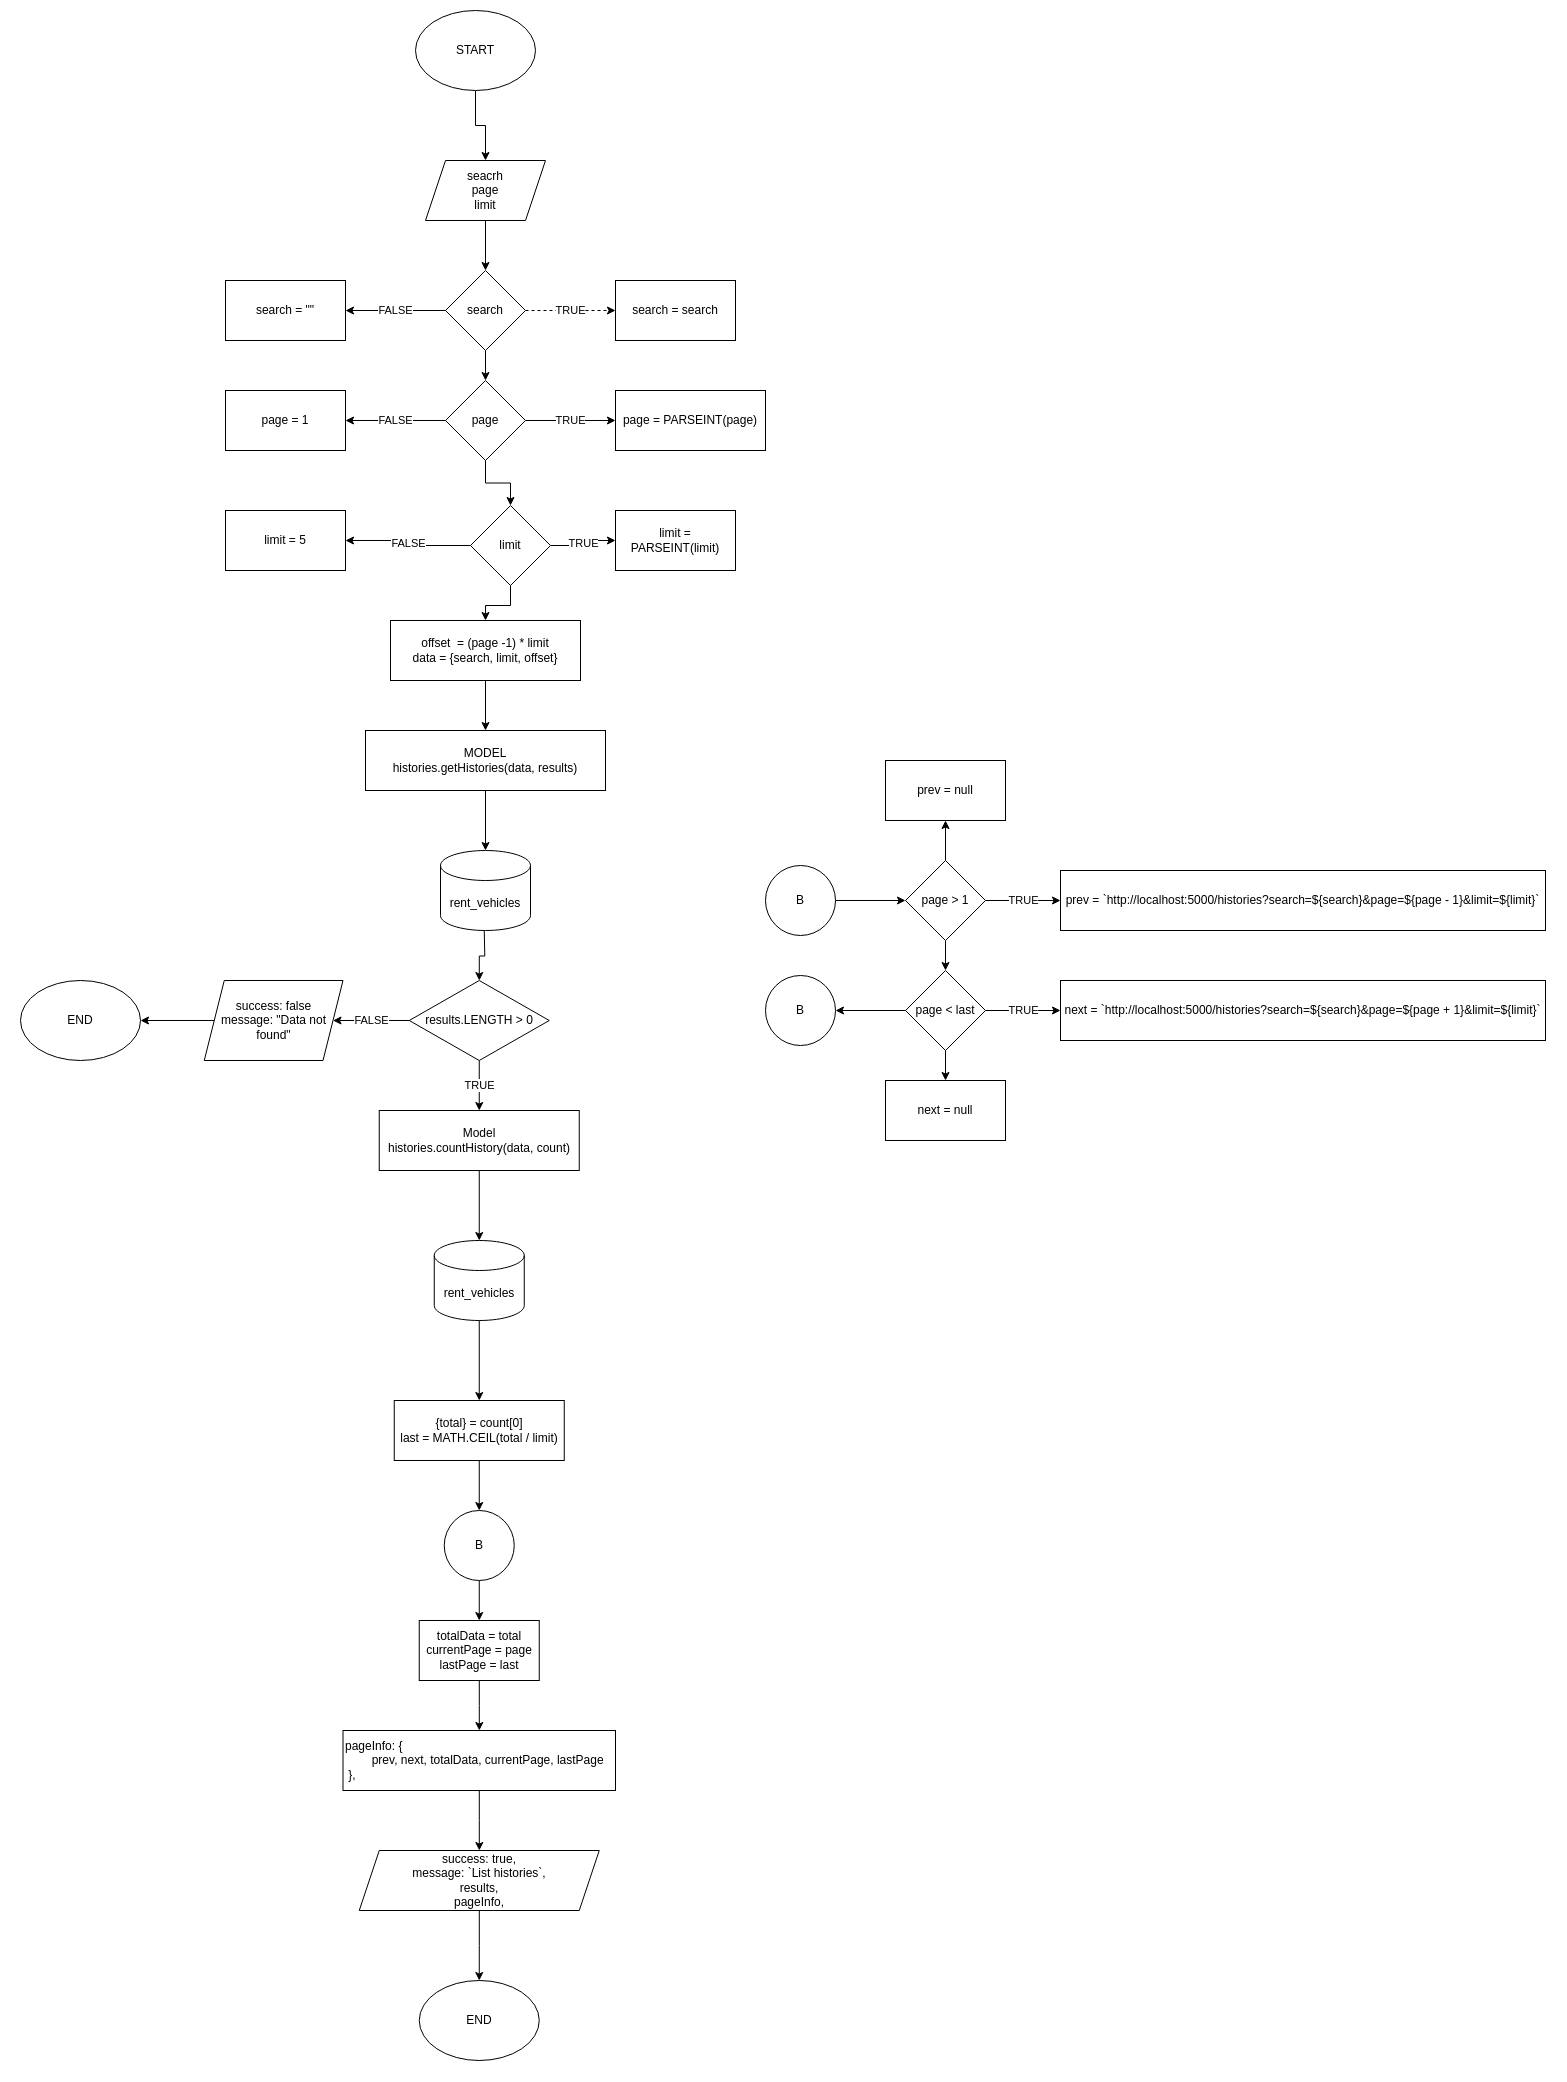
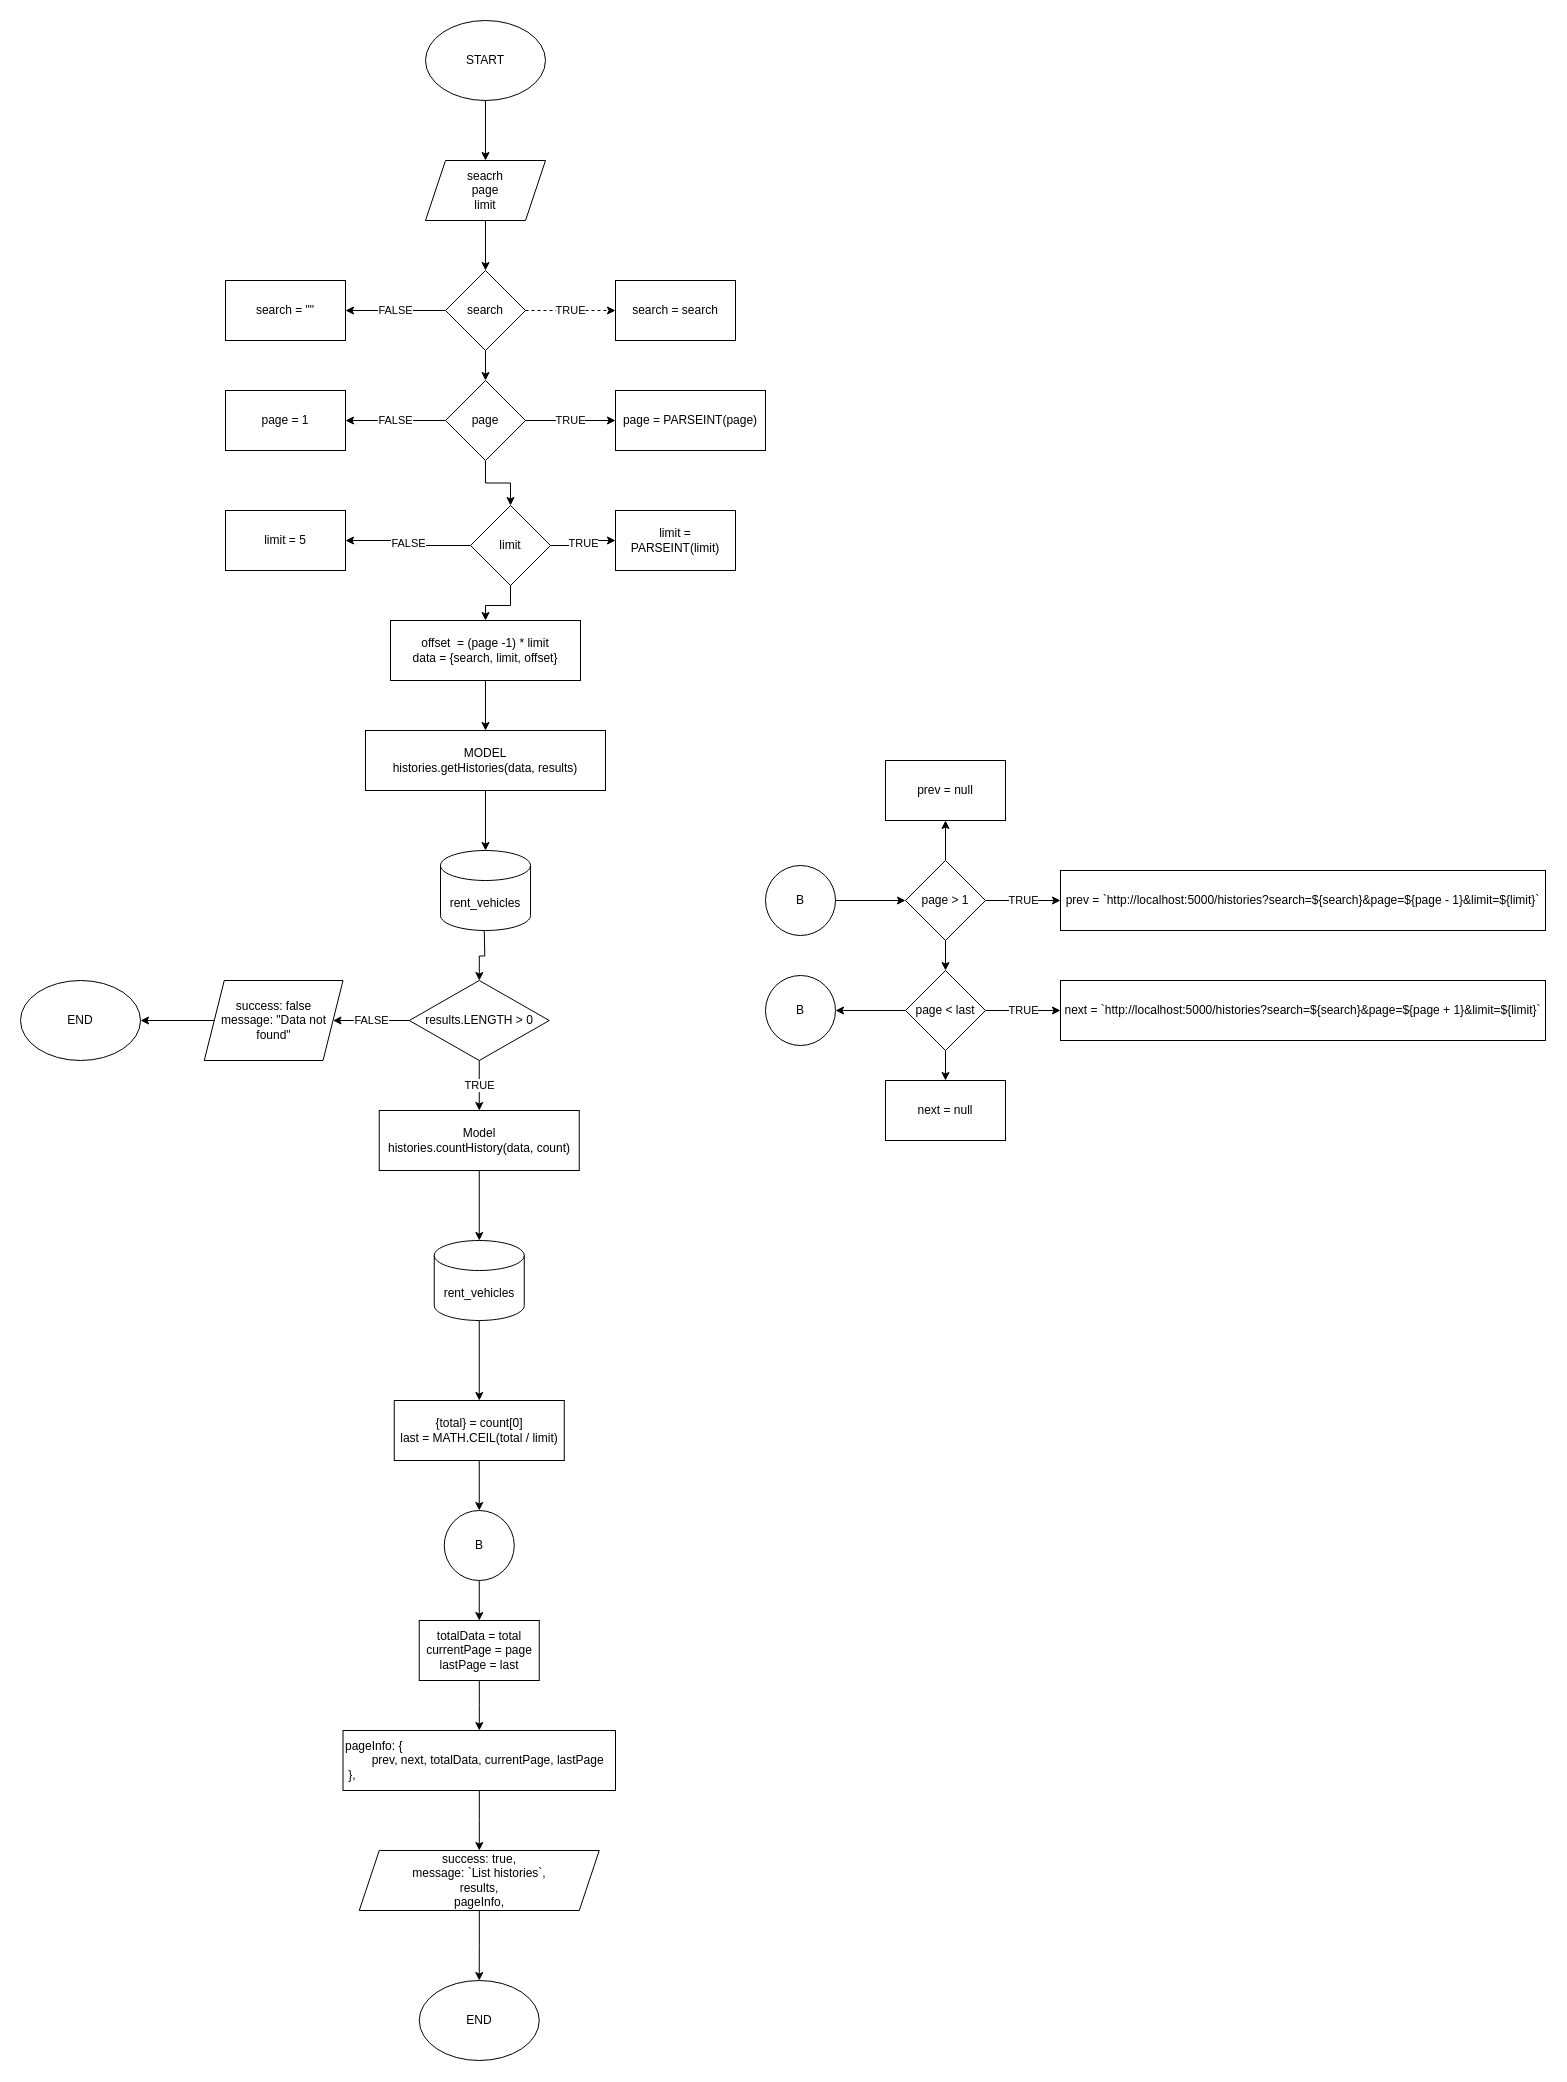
(476, 51) -> (486, 61)
